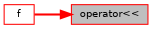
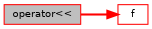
(48, 14) -> (94, 14)
